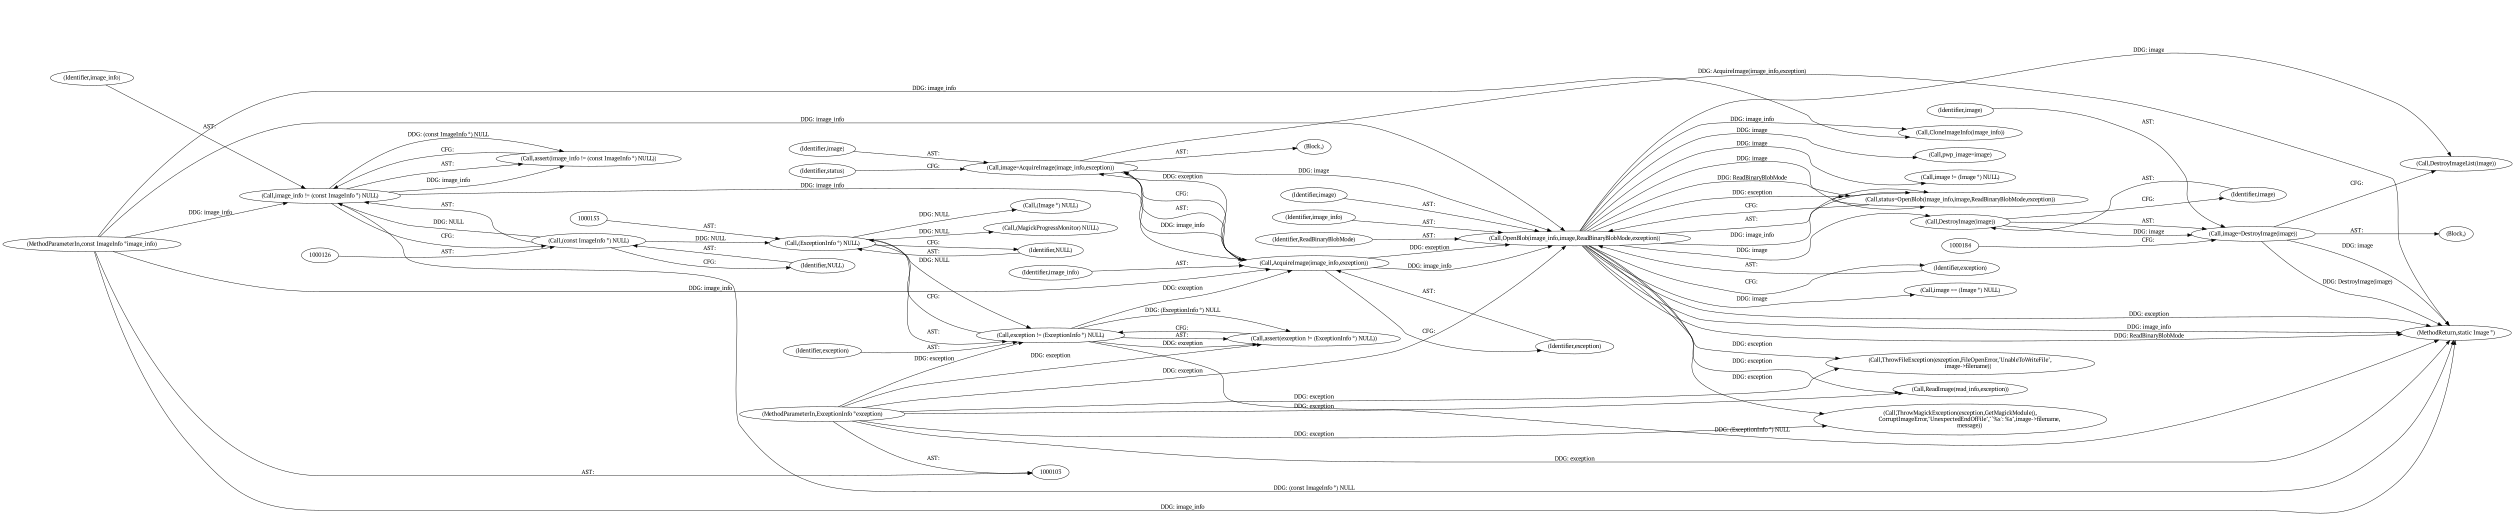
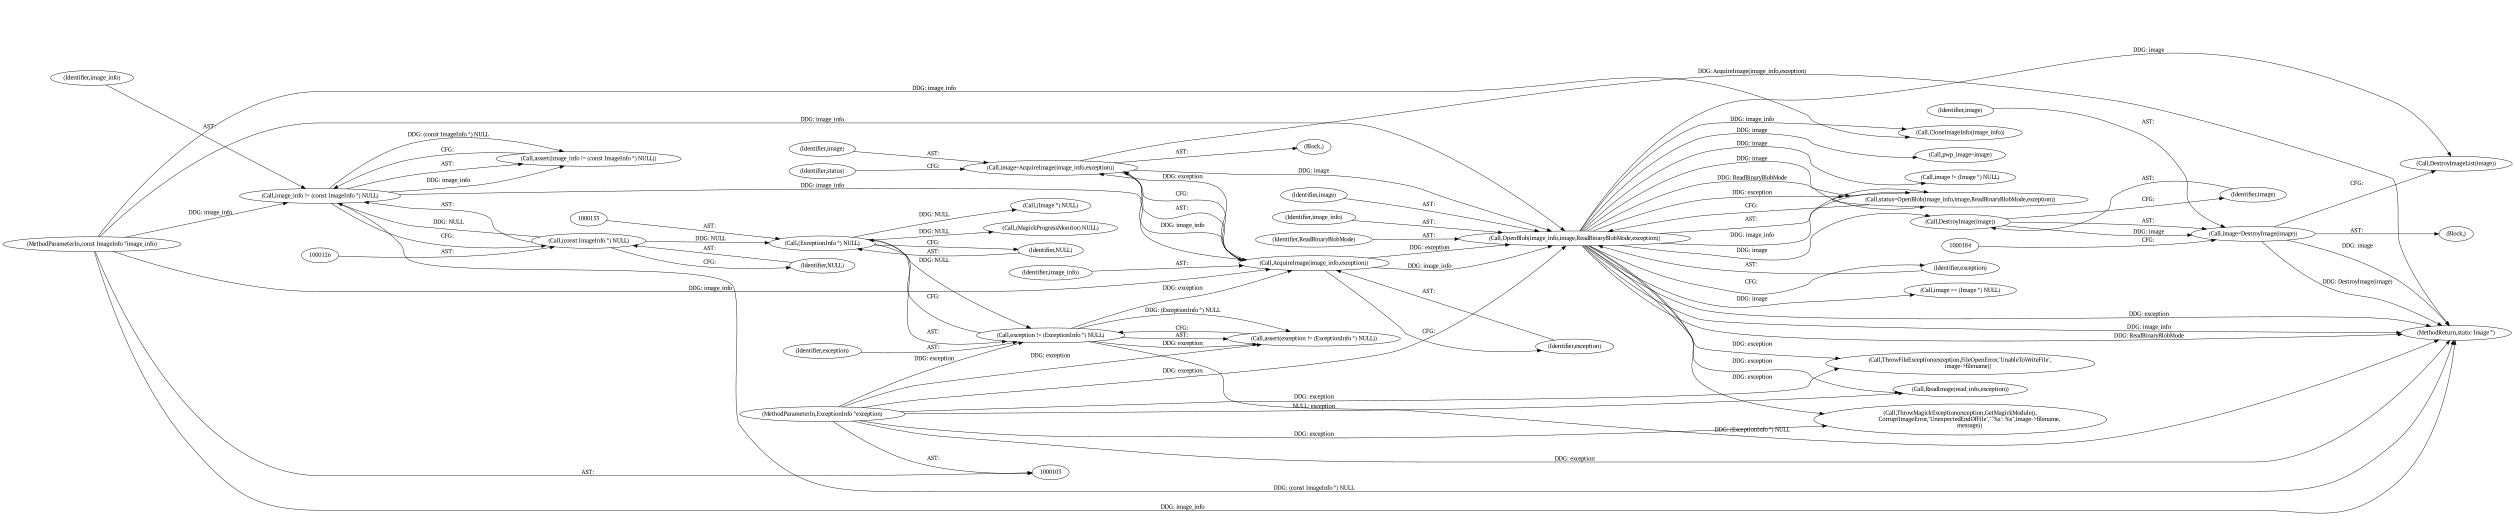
(1314, 407) -> (1314, 407)
